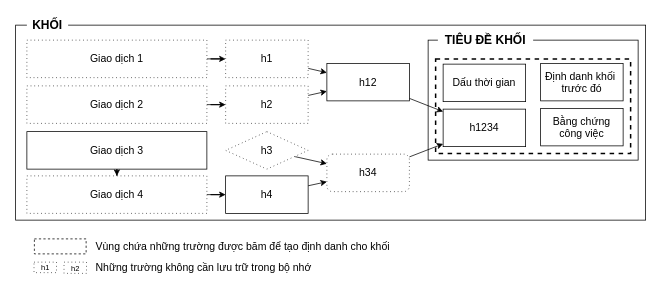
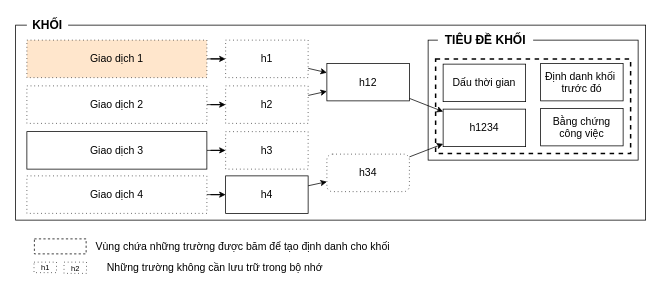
(117, 59) -> (117, 59)
(267, 150) -> (267, 150)
(308, 160) -> none
(117, 173) -> (219, 150)
(220, 267) -> (231, 267)
